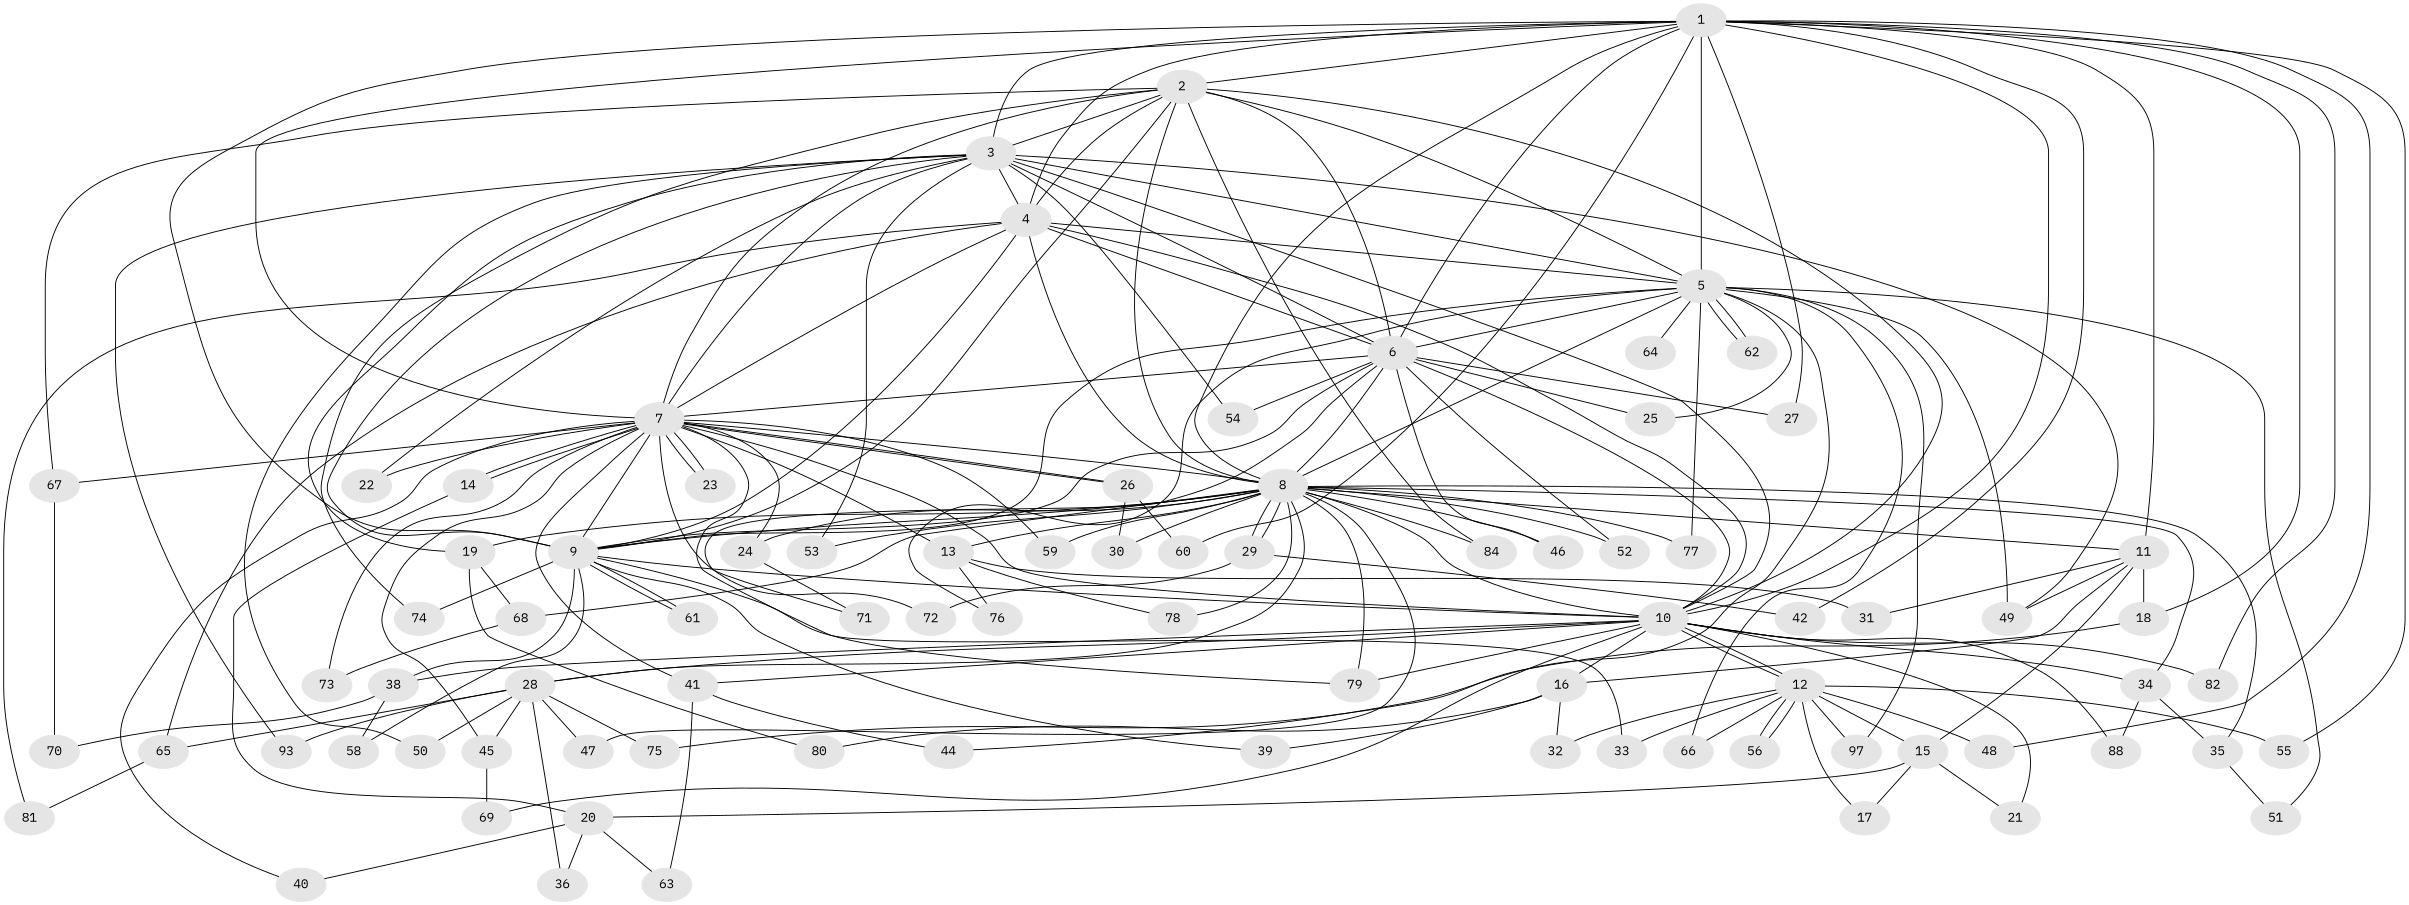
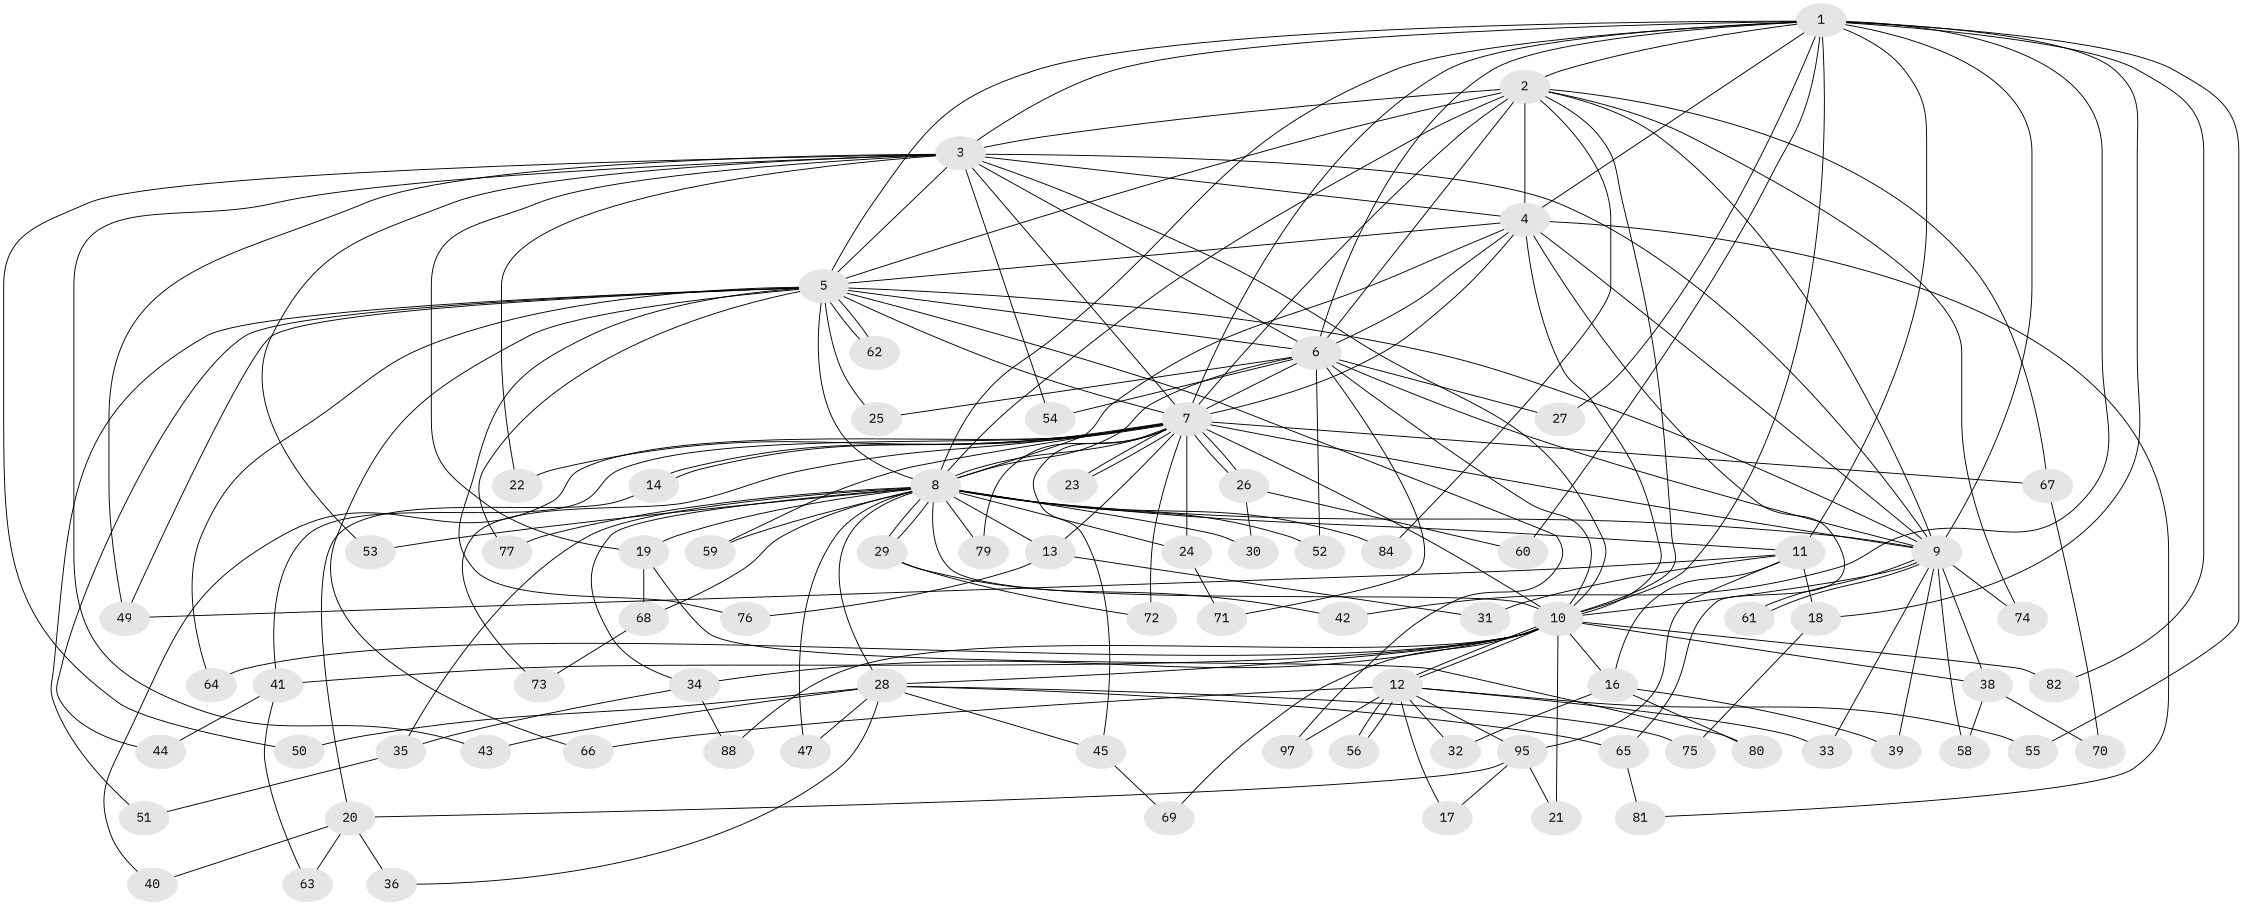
none -> (1001, 363)
(1558, 552) -> none
(1173, 619) -> none
(1496, 654) -> (884, 649)
(286, 752) -> (486, 752)
(1923, 752) -> (1522, 752)
(1989, 752) -> none
